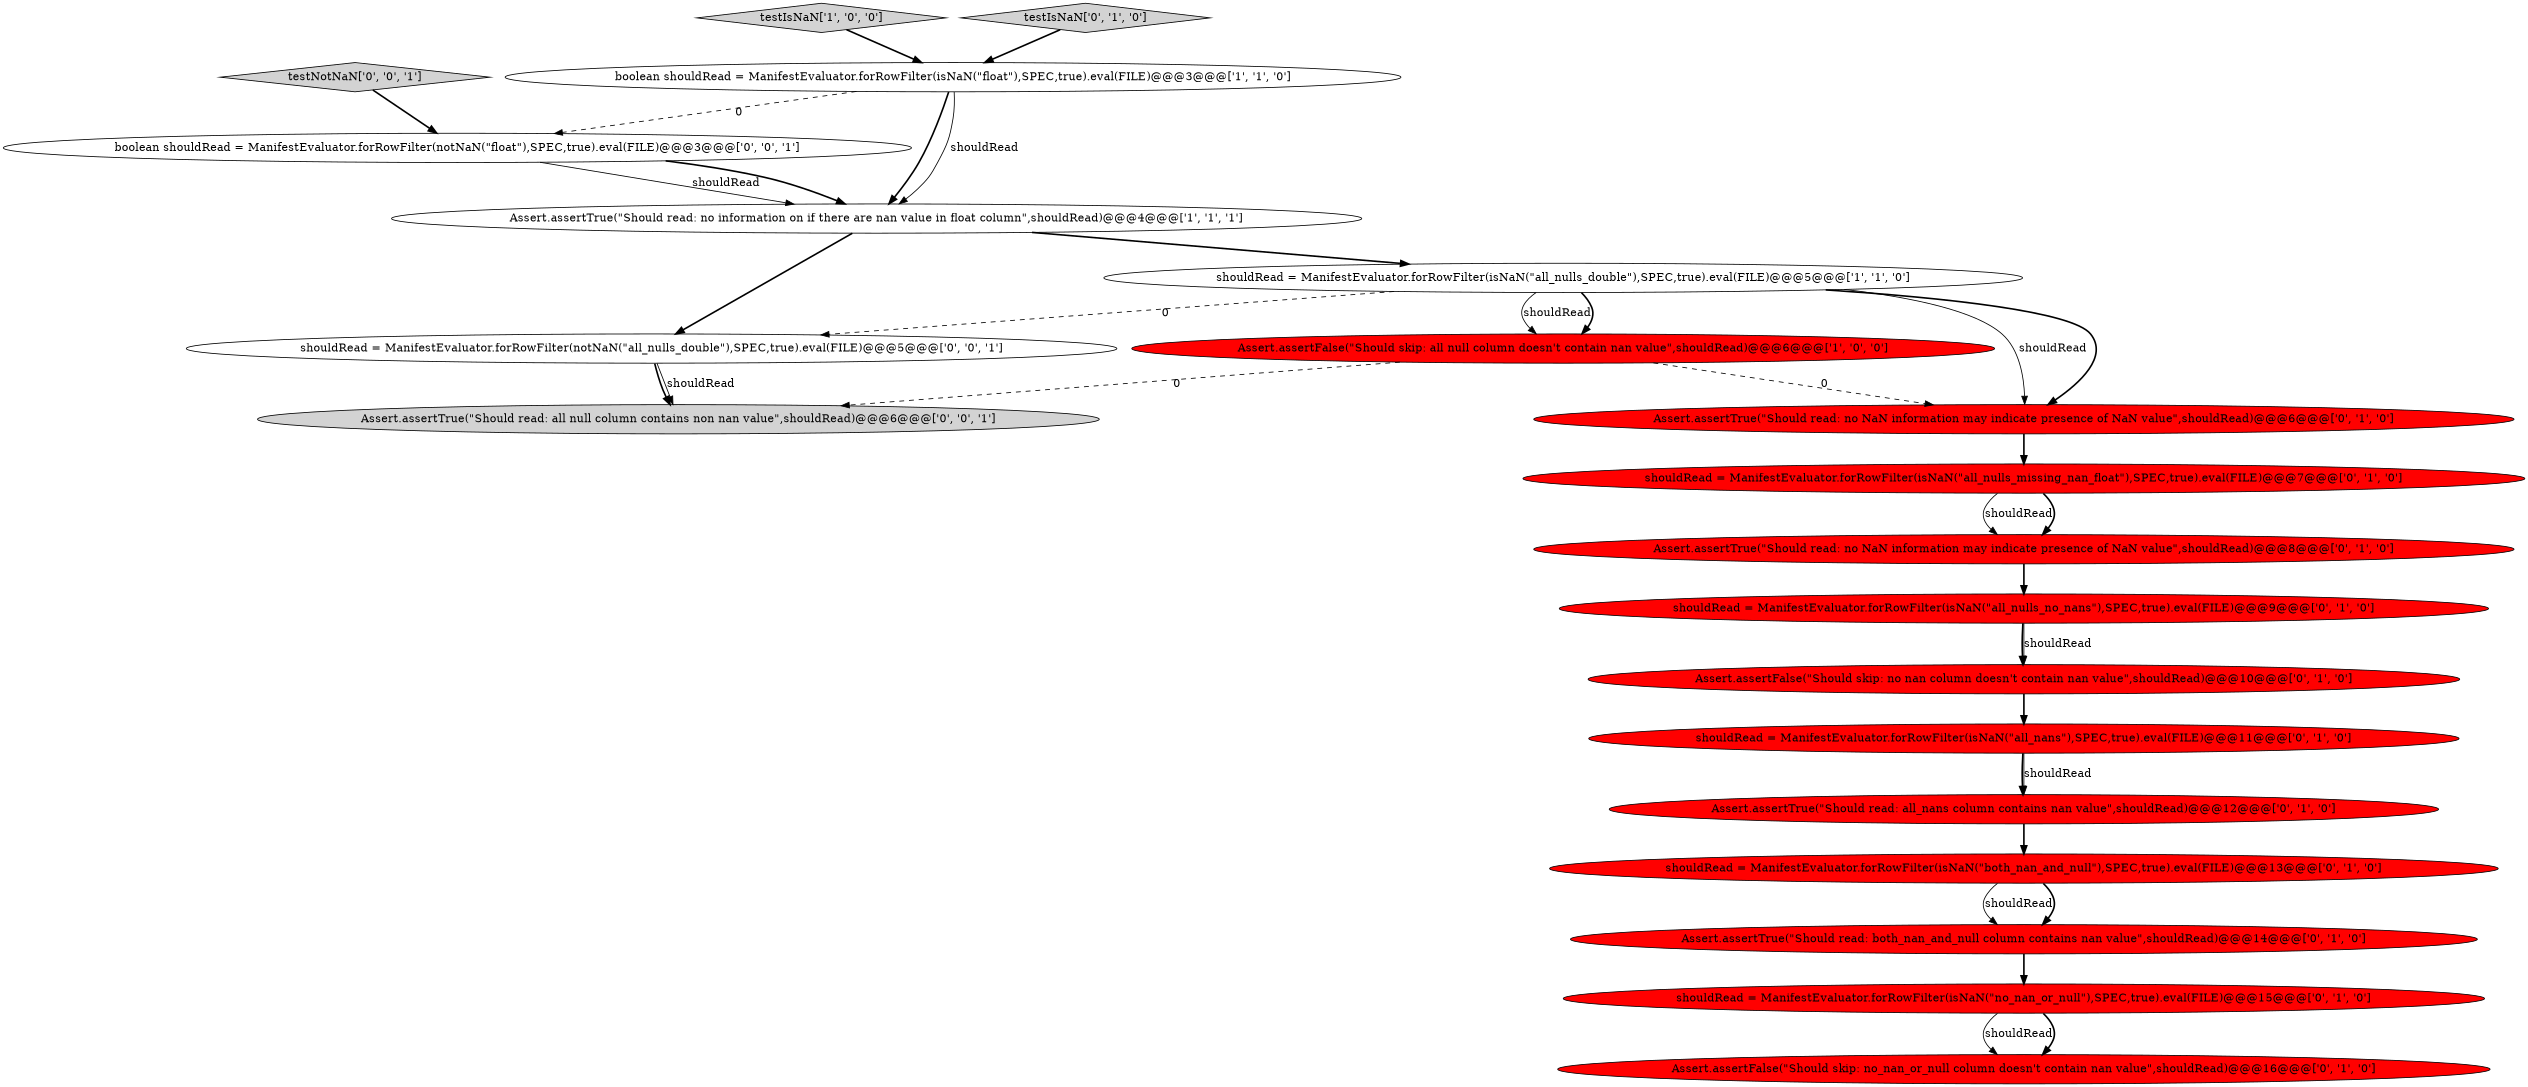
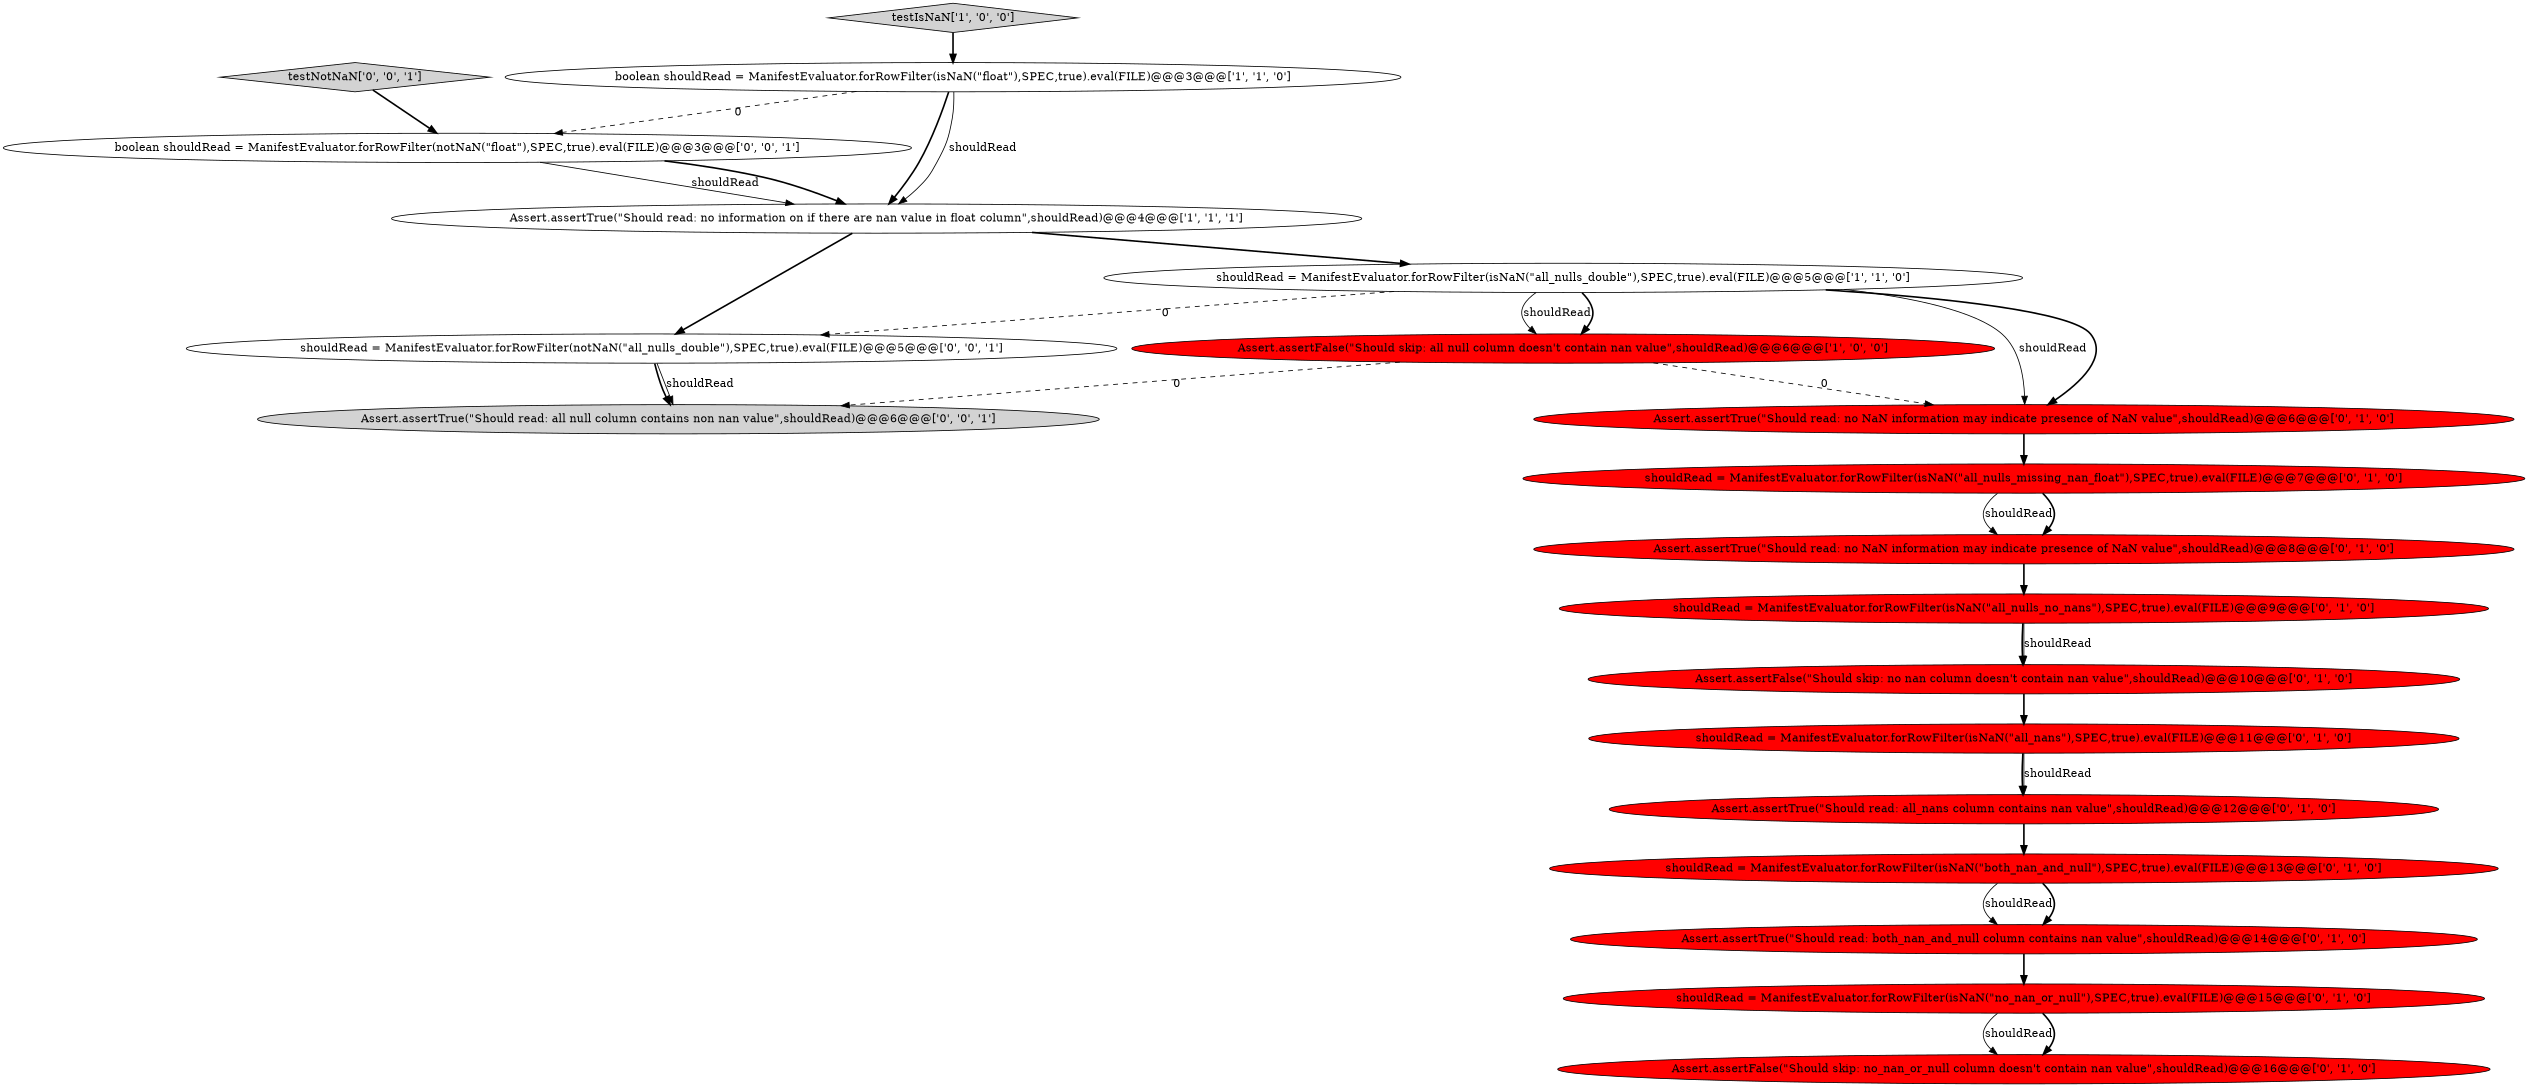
(1086, 18) -> none
